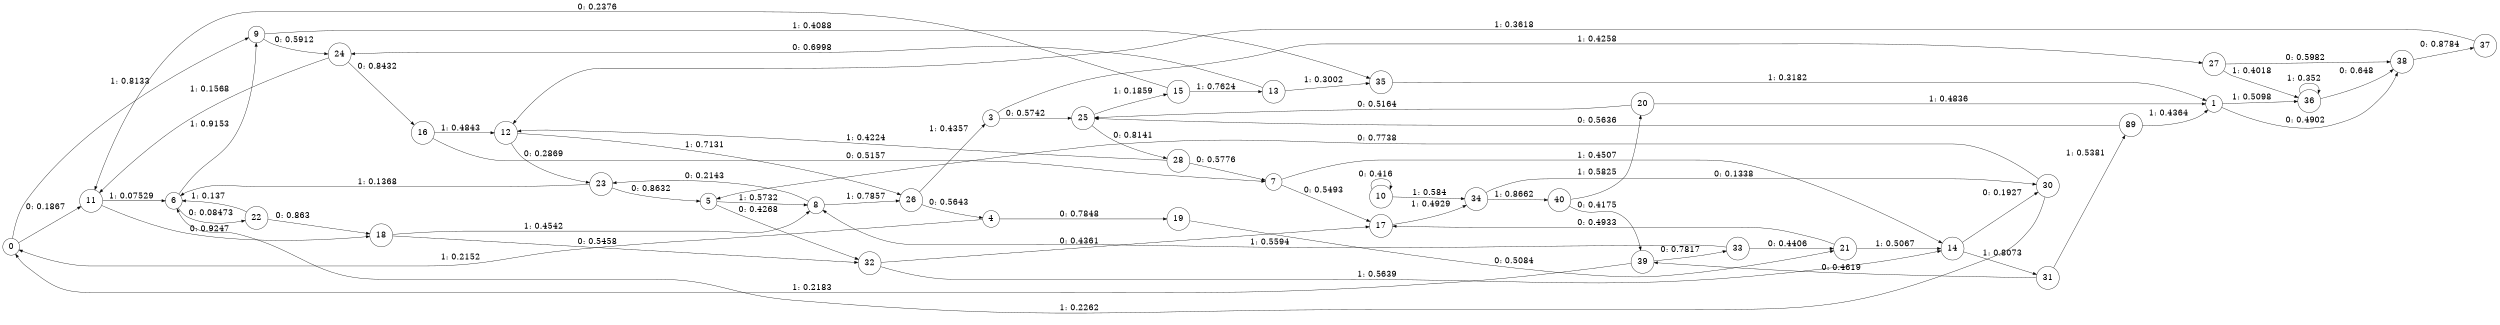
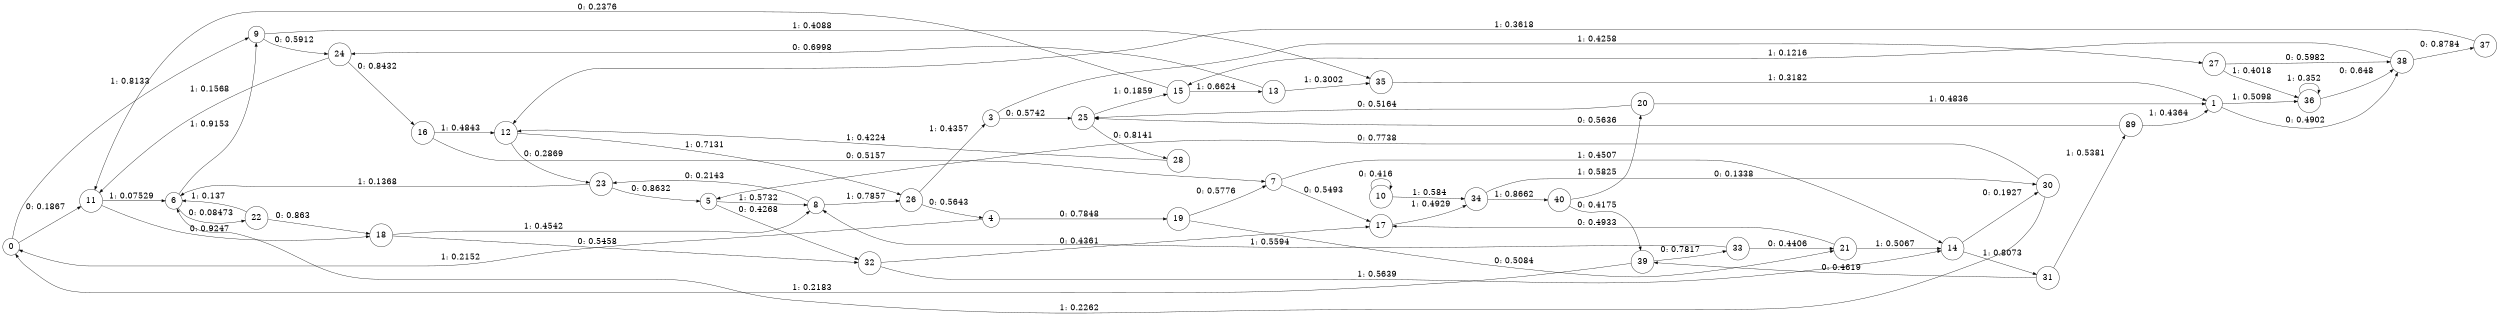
none -> (1790, 58)
(1220, 87) -> (1220, 87)
(1226, 171) -> (1227, 203)
